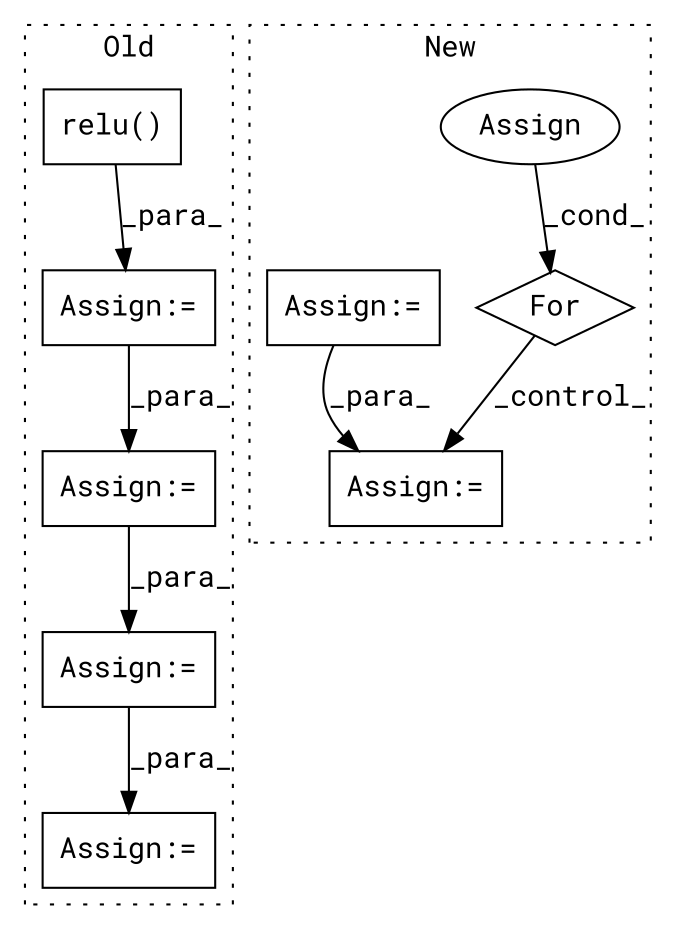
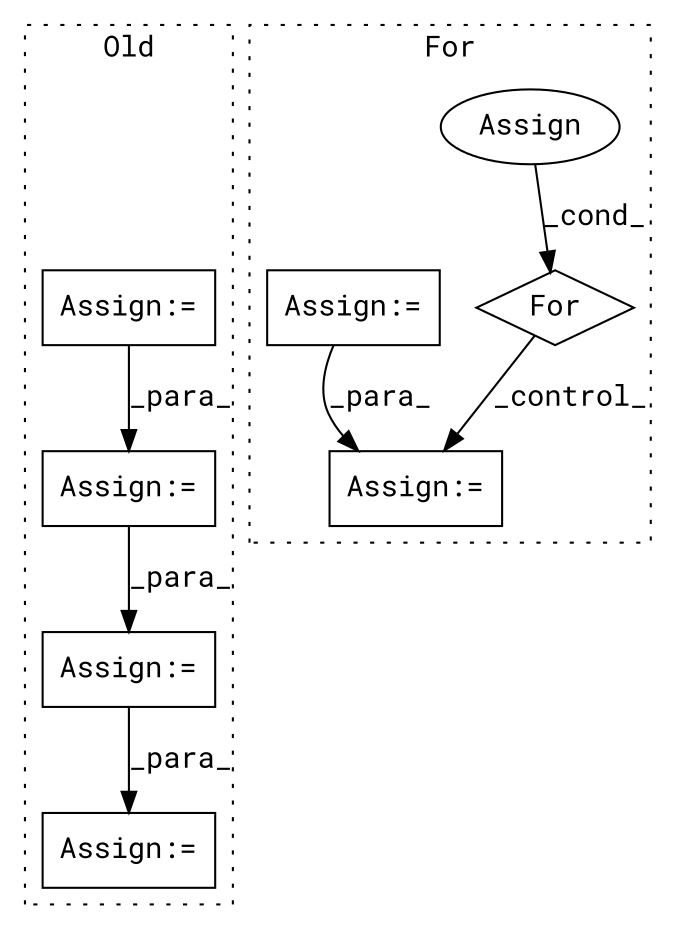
(450, 49) -> (450, 49)
(112, 127) -> none
